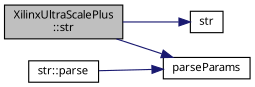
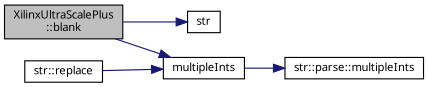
(64, 22) -> (64, 22)
(207, 68) -> (204, 68)
none -> (354, 68)
(64, 72) -> (64, 72)
